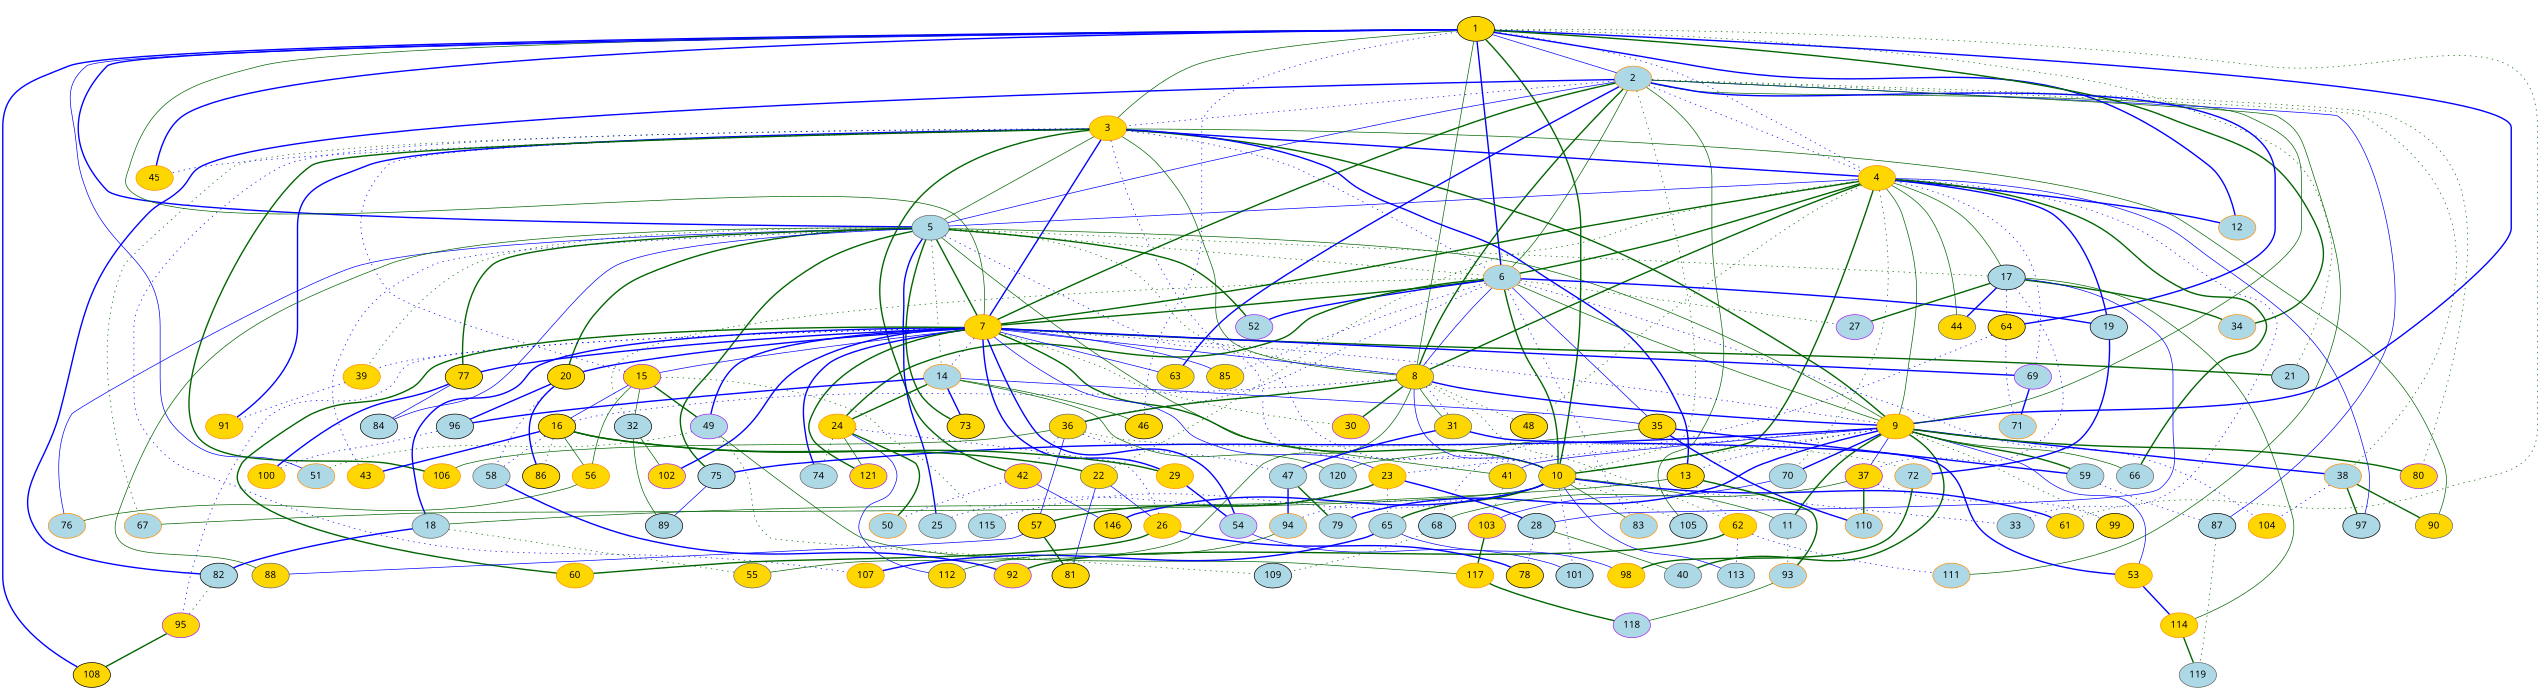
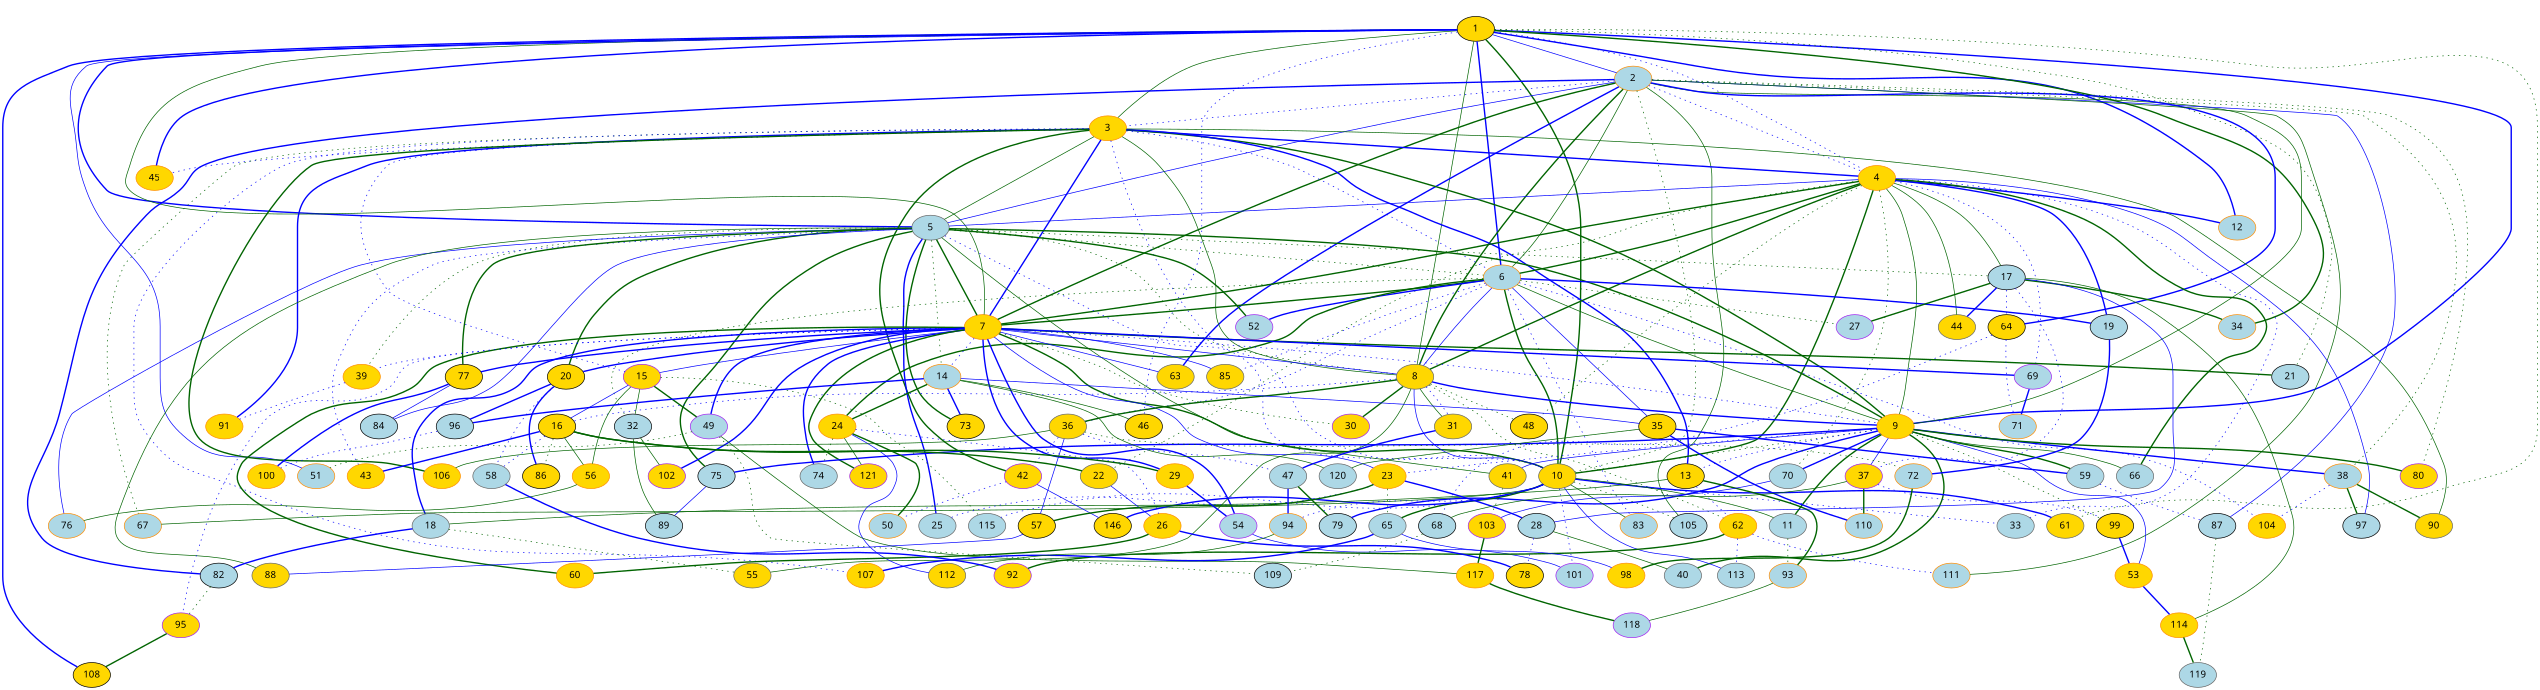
(1551, 272) -> (1551, 272)
(1960, 488) -> (2124, 551)
(1338, 526) -> (1338, 526)
(1071, 576) -> none
(1575, 576) -> (1575, 576)
